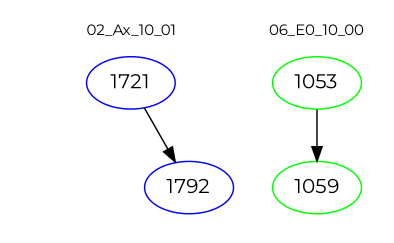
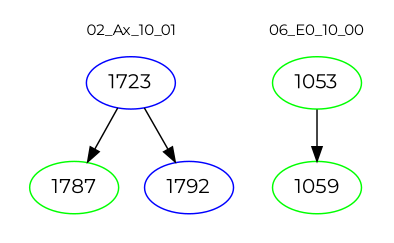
(131, 83) -> (131, 83)
none -> (74, 188)
